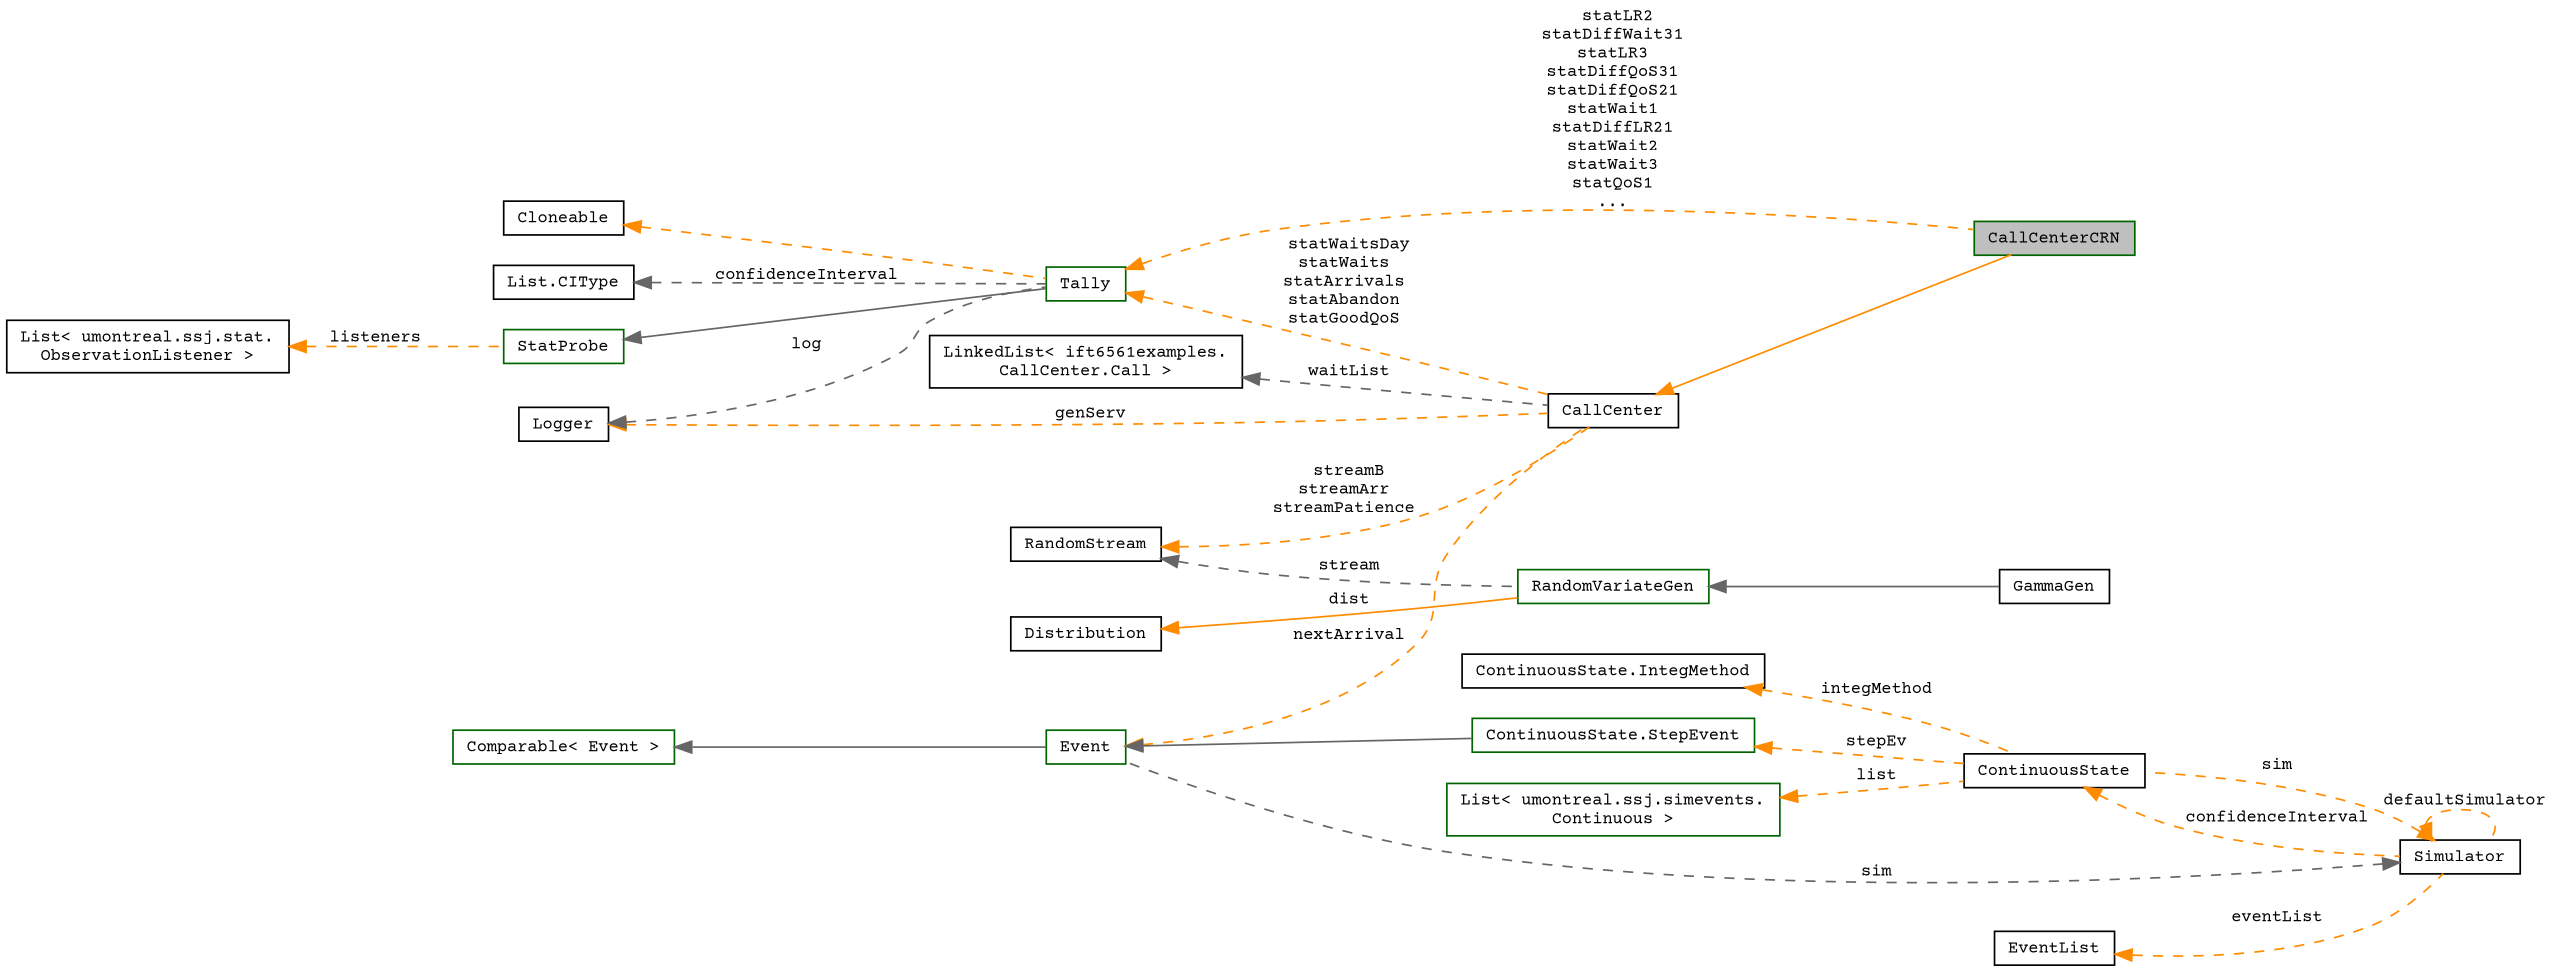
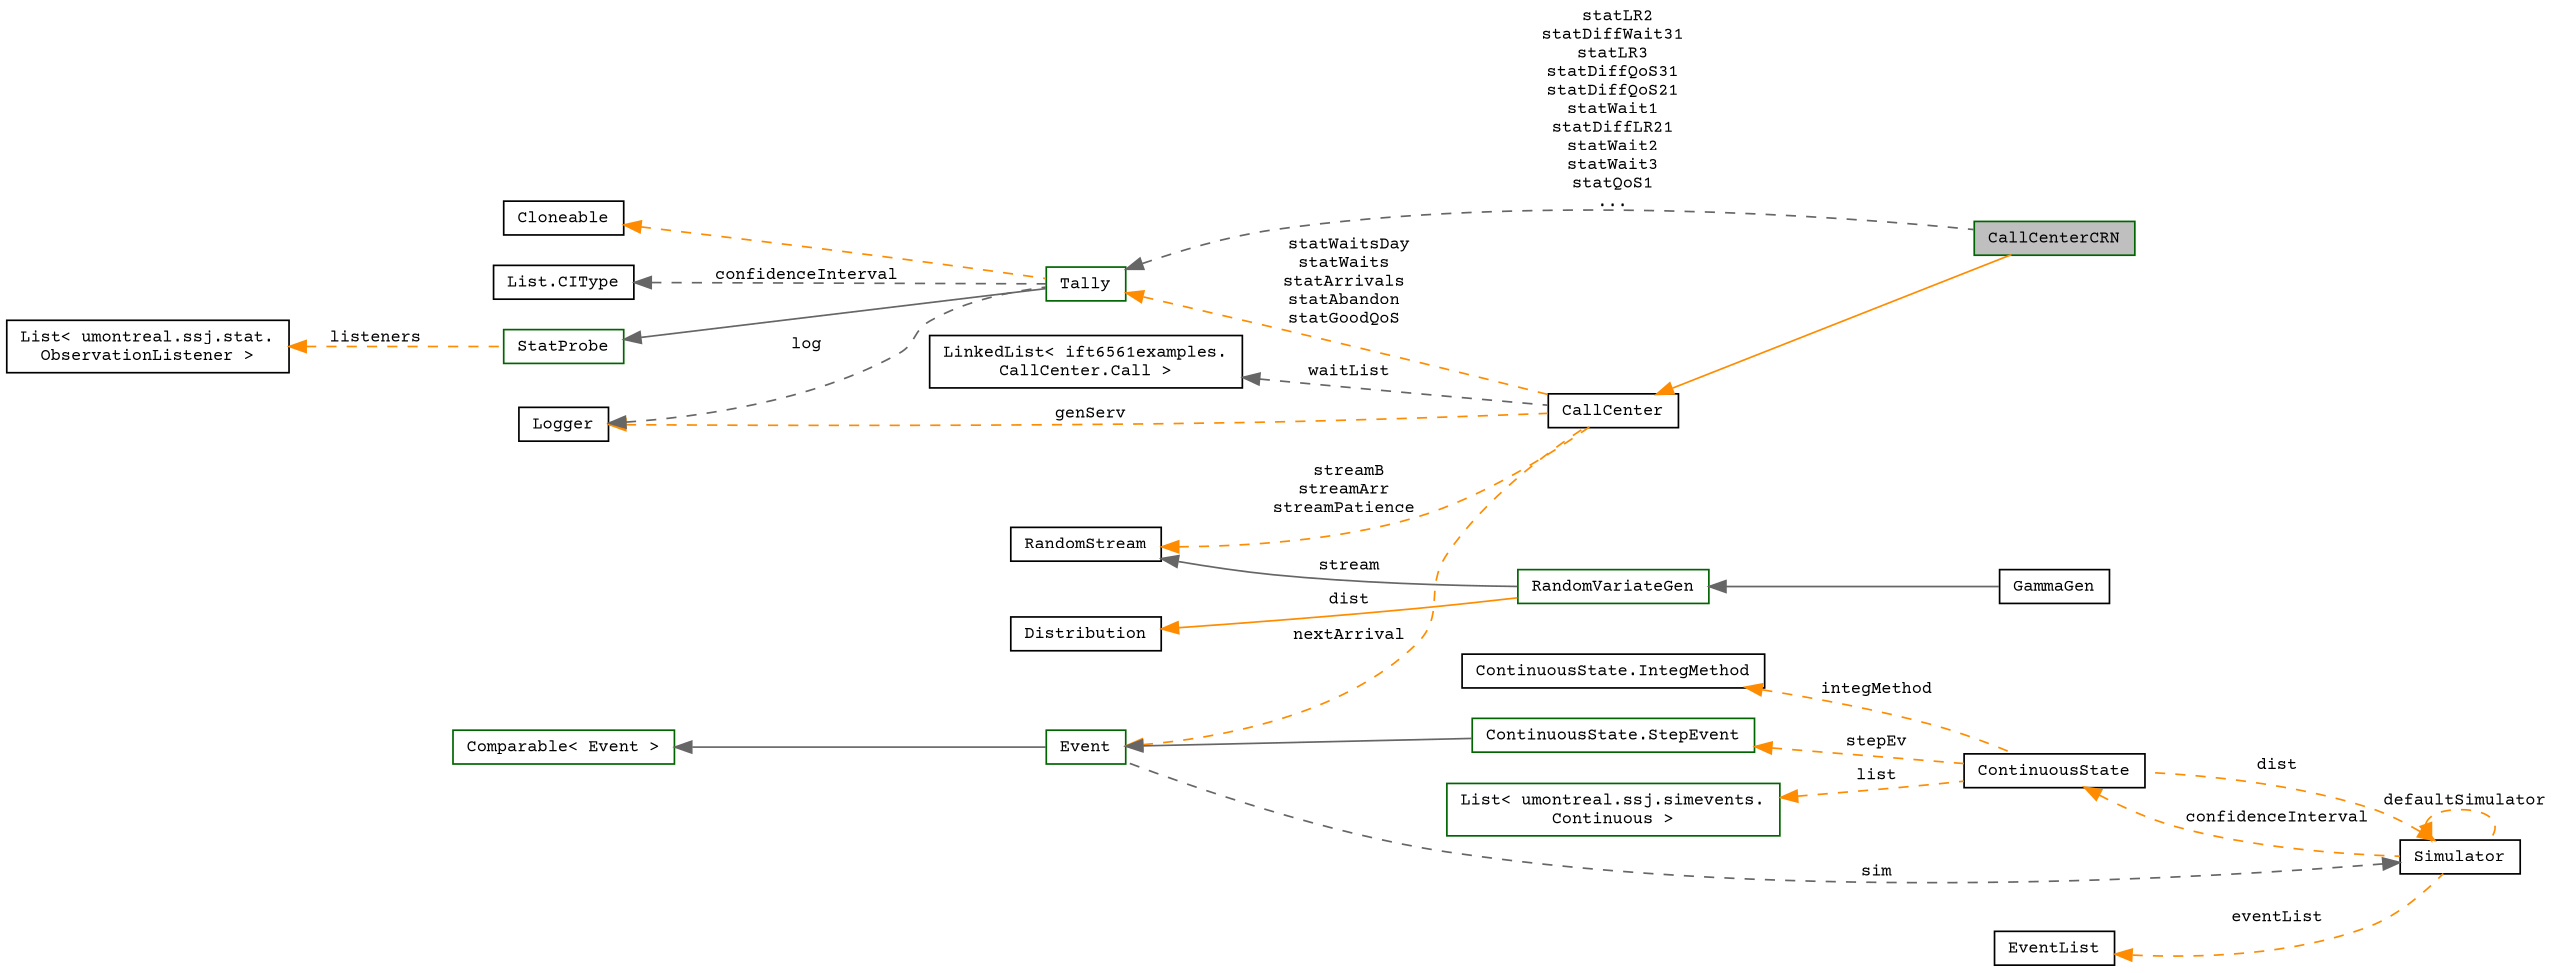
(1556, 210) -> (1556, 210)
(1347, 581) -> (1347, 581)
(2273, 765) -> (2273, 765)
